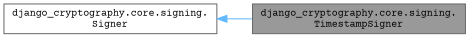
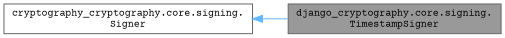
(110, 19) -> (128, 19)
